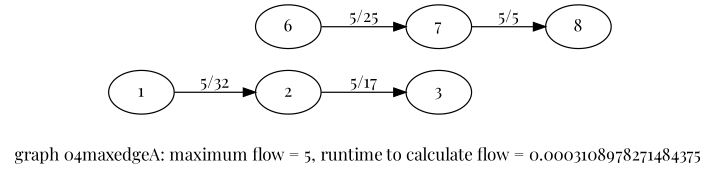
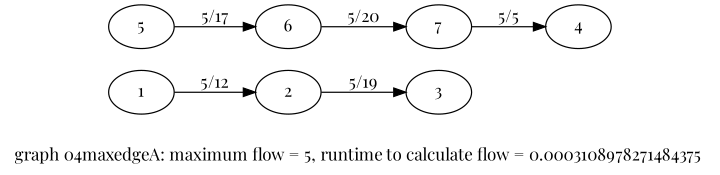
(364, 18) -> (364, 18)
none -> (141, 27)
(578, 27) -> (578, 27)
(215, 83) -> (215, 83)
(364, 83) -> (364, 83)
